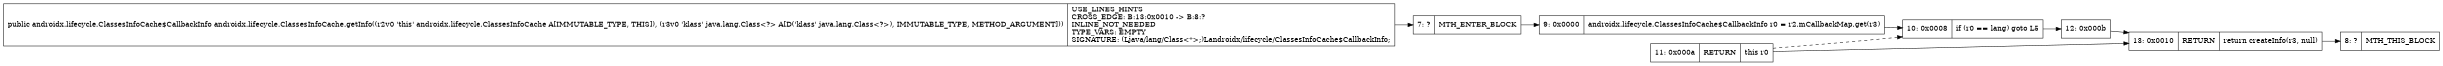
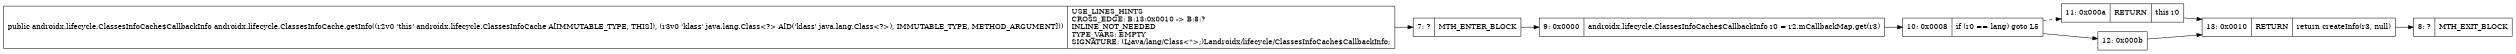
(2401, 41) -> (2474, 27)
(1835, 43) -> (2050, 20)
